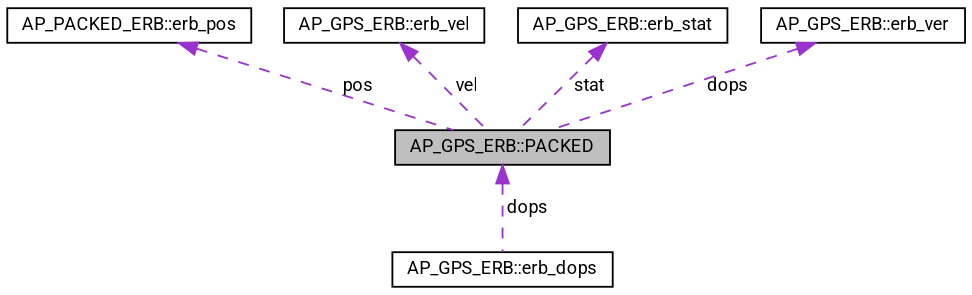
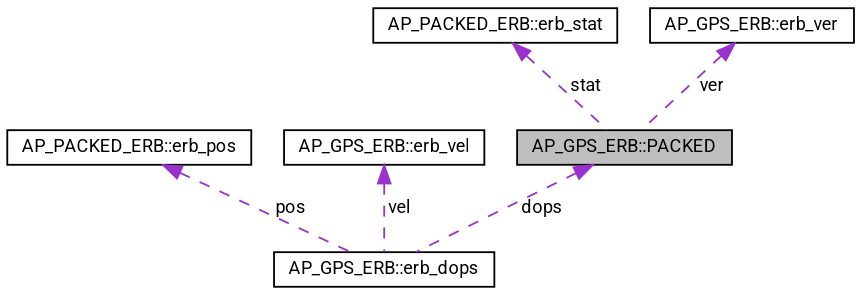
(623, 25) -> (495, 25)
(726, 86) -> (710, 86)
(325, 89) -> (265, 212)
(450, 93) -> (384, 218)
